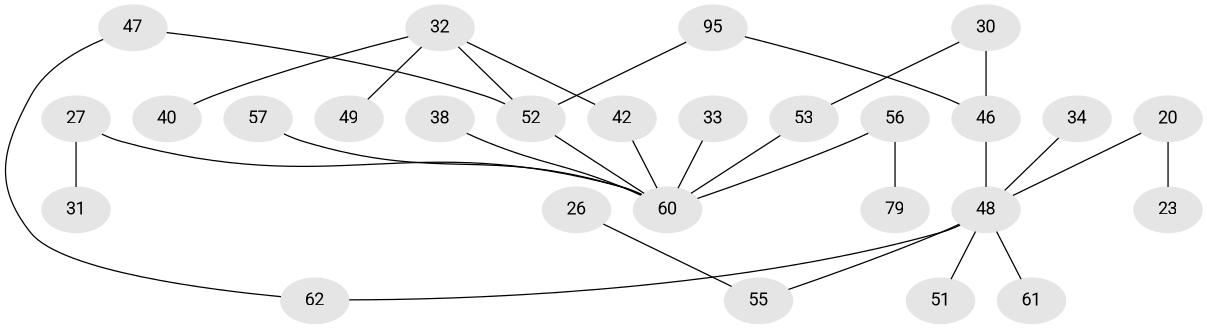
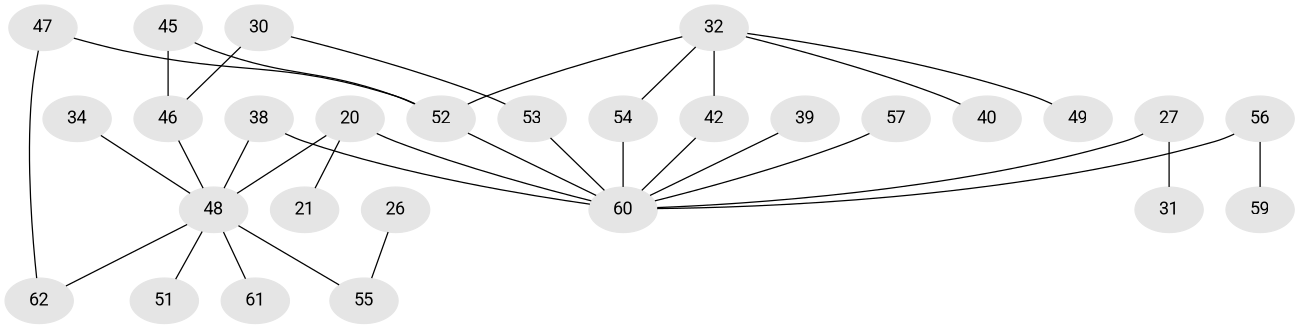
(713, 28) -> (168, 28)
none -> (623, 119)
(713, 119) -> (805, 119)
none -> (236, 164)
none -> (483, 171)
(895, 210) -> (1260, 210)
(1168, 210) -> (305, 210)
